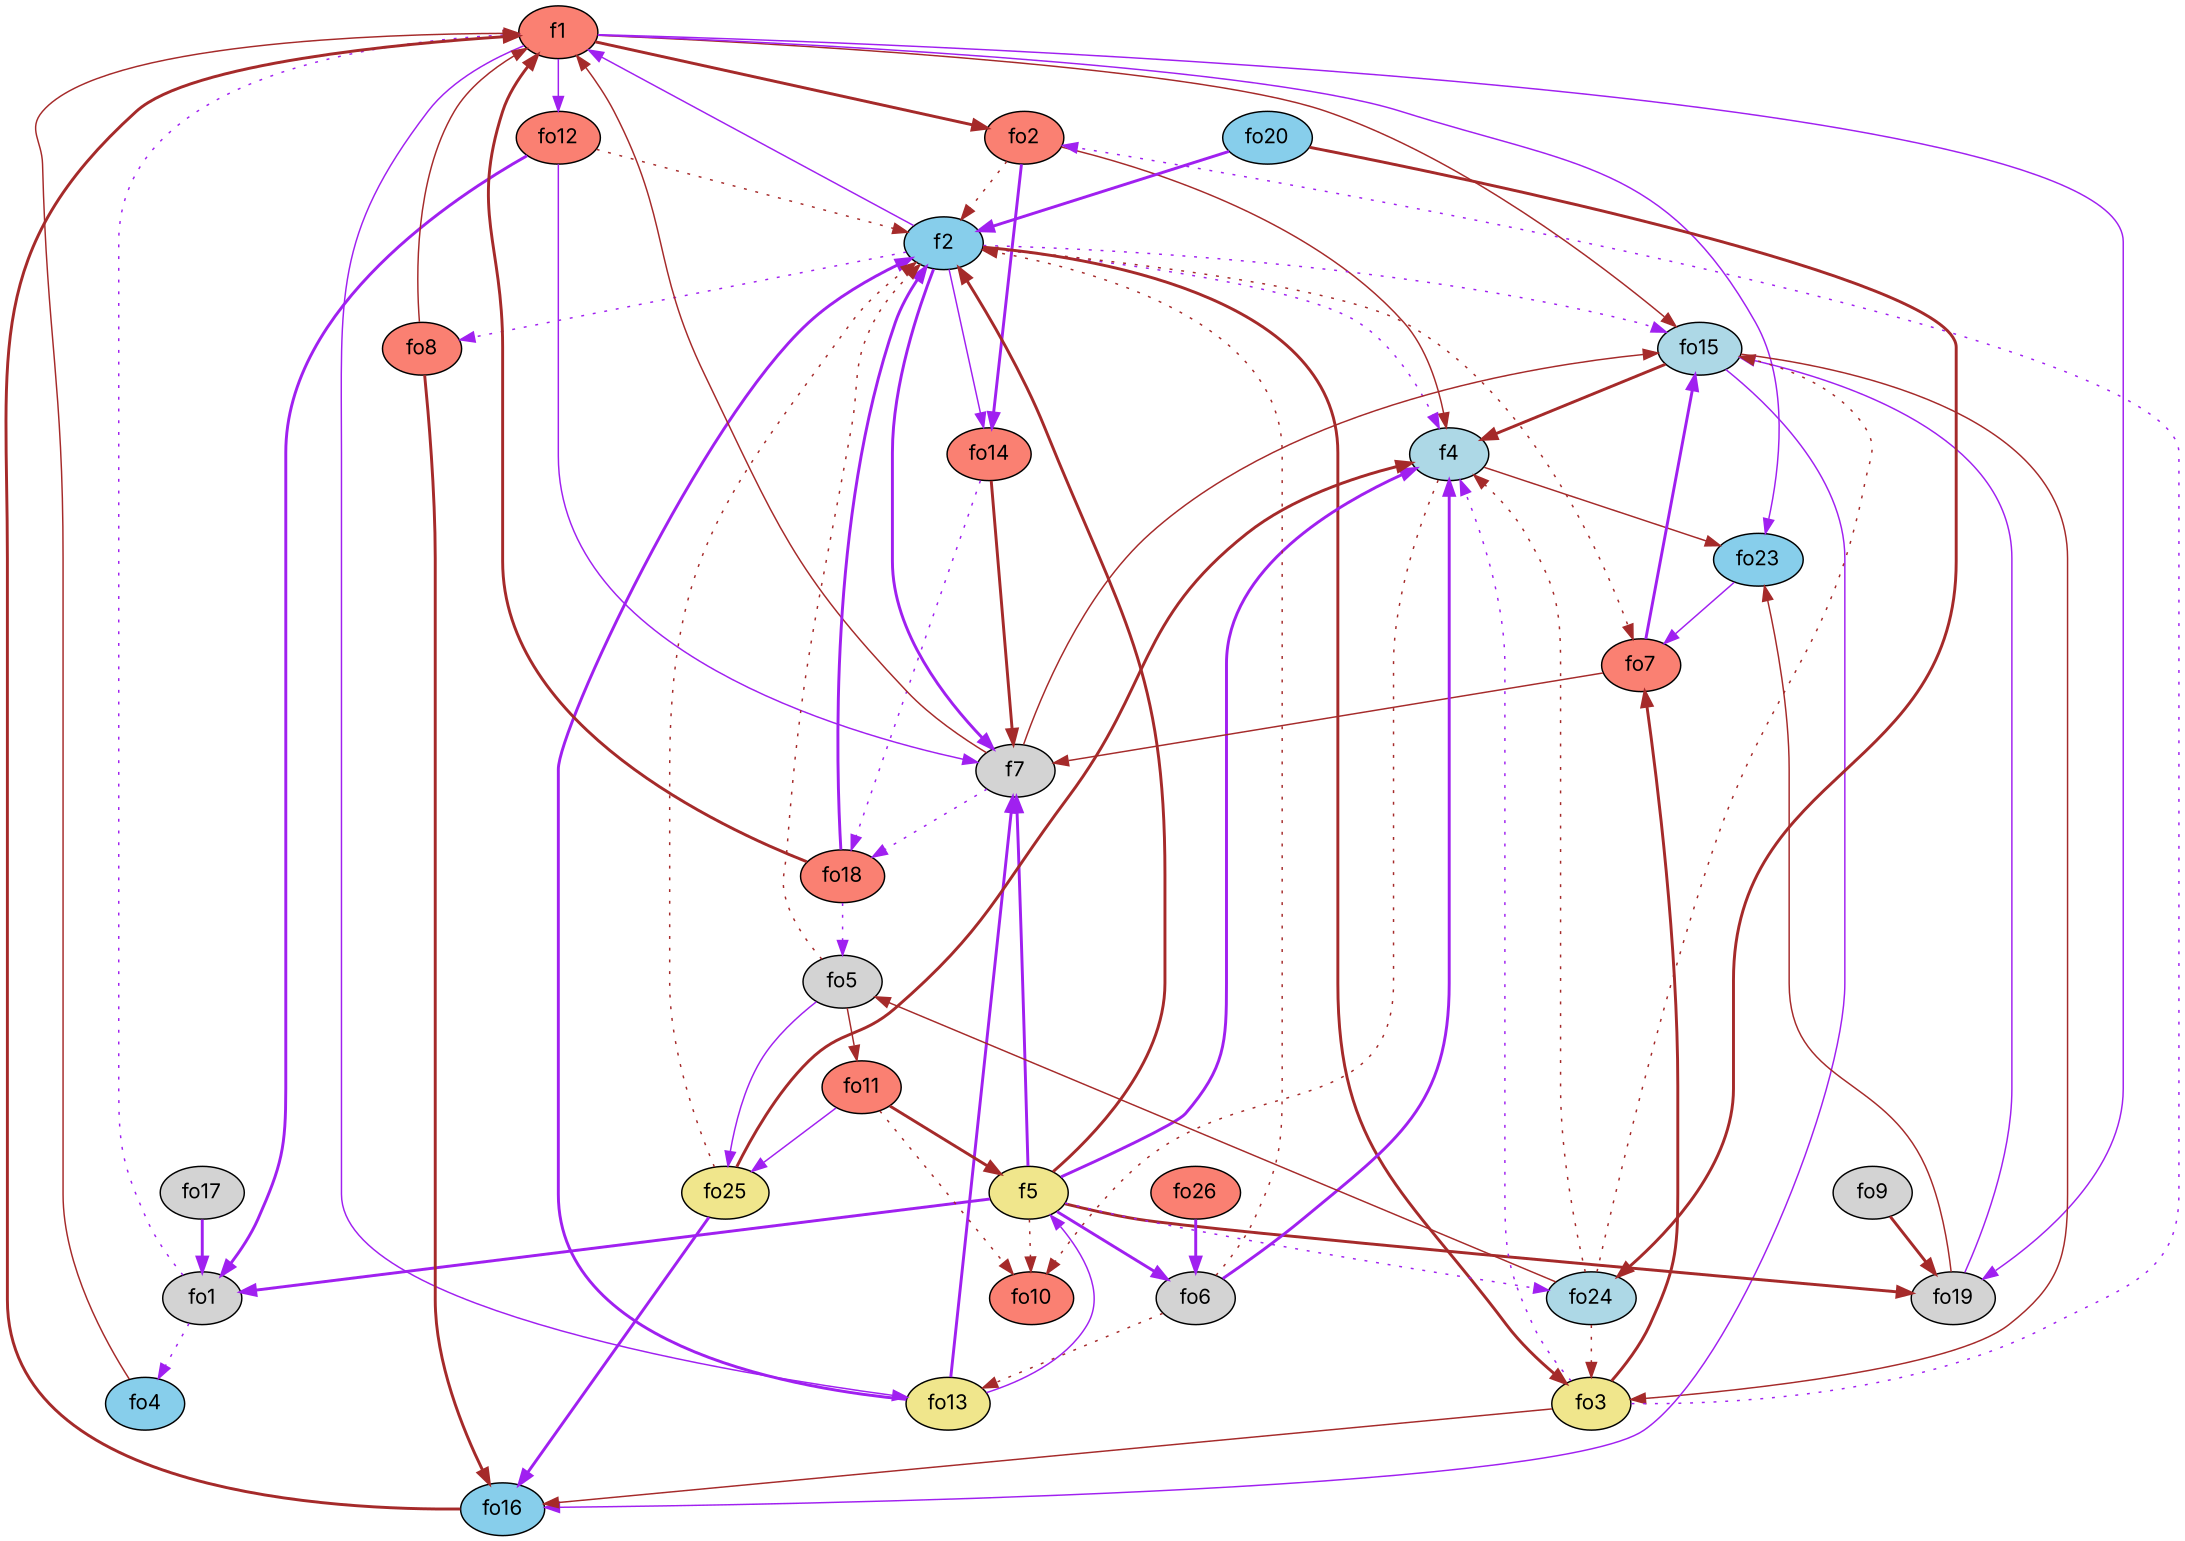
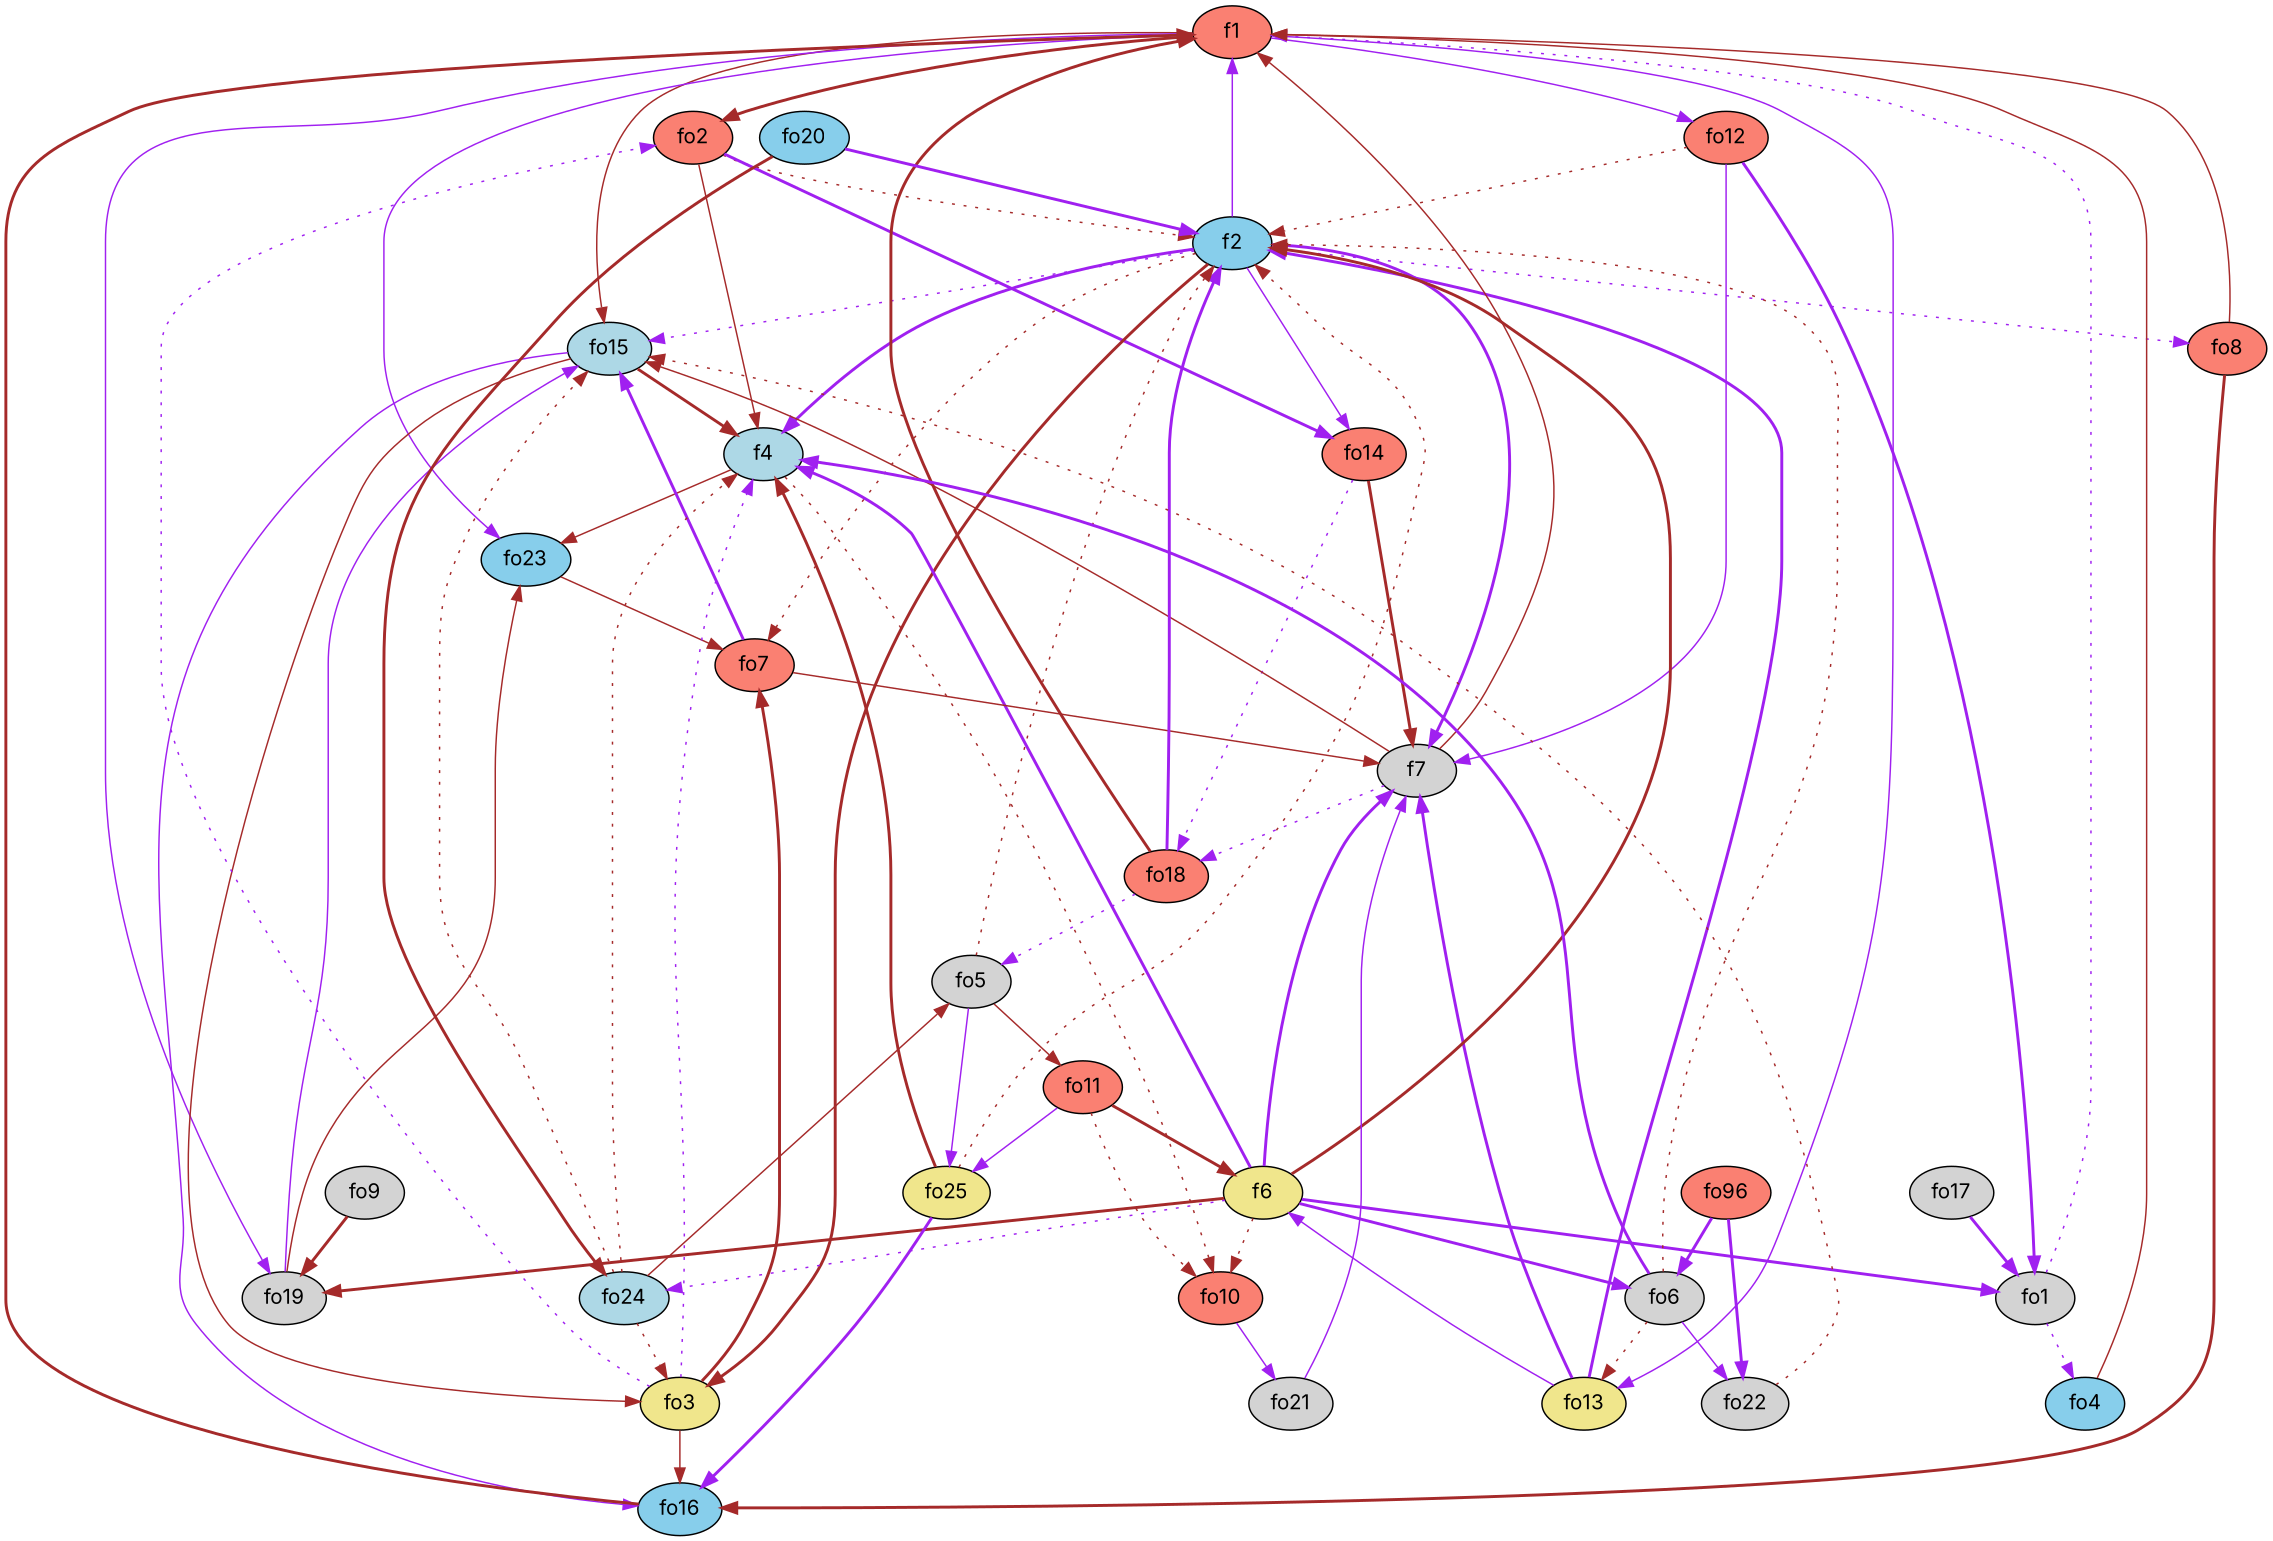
(1318, 305) -> (979, 300)
(1705, 608) -> (635, 610)
(1029, 1193) -> (1263, 1193)
(1196, 1193) -> (1726, 1193)
none -> (1291, 1404)
none -> (1745, 1404)
